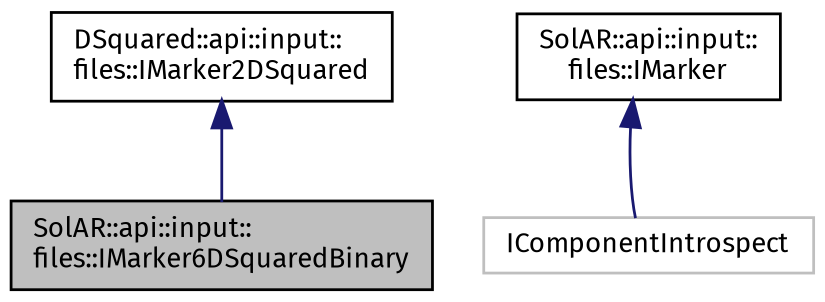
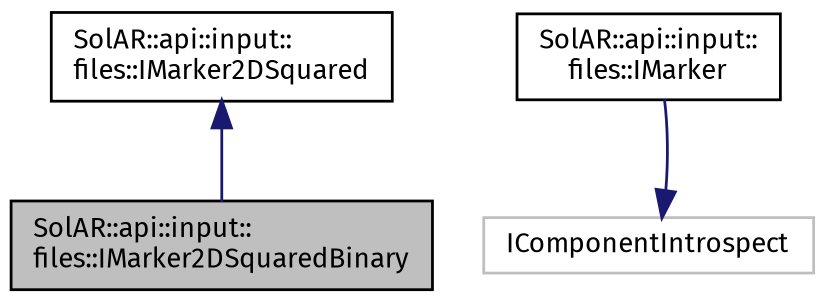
(222, 57) -> (222, 57)
(631, 173) -> (667, 145)
(222, 245) -> (222, 245)
